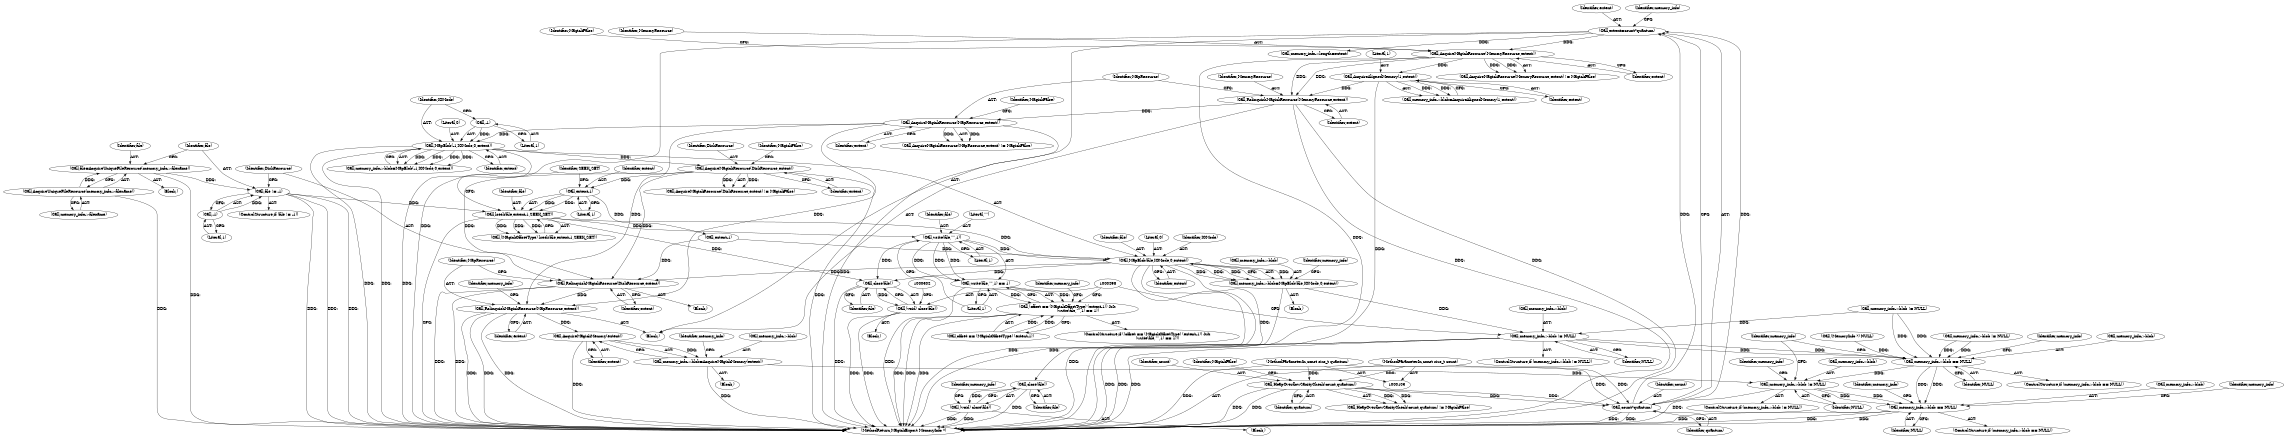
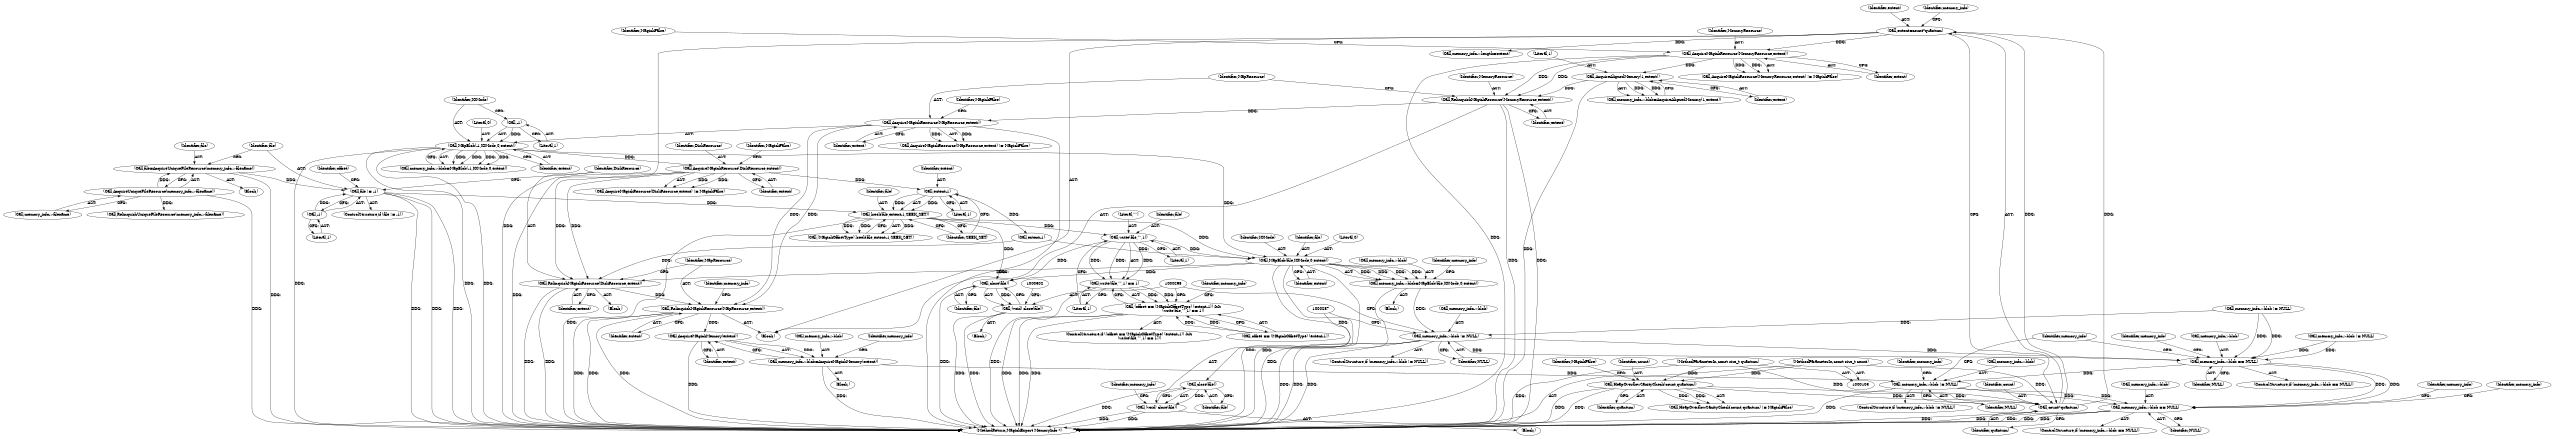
(505, 134) -> (690, 134)
none -> (333, 169)
(999, 203) -> (1230, 203)
none -> (166, 215)
none -> (947, 222)
(1240, 270) -> none
none -> (1321, 309)
(428, 323) -> (572, 323)
(1847, 337) -> none
